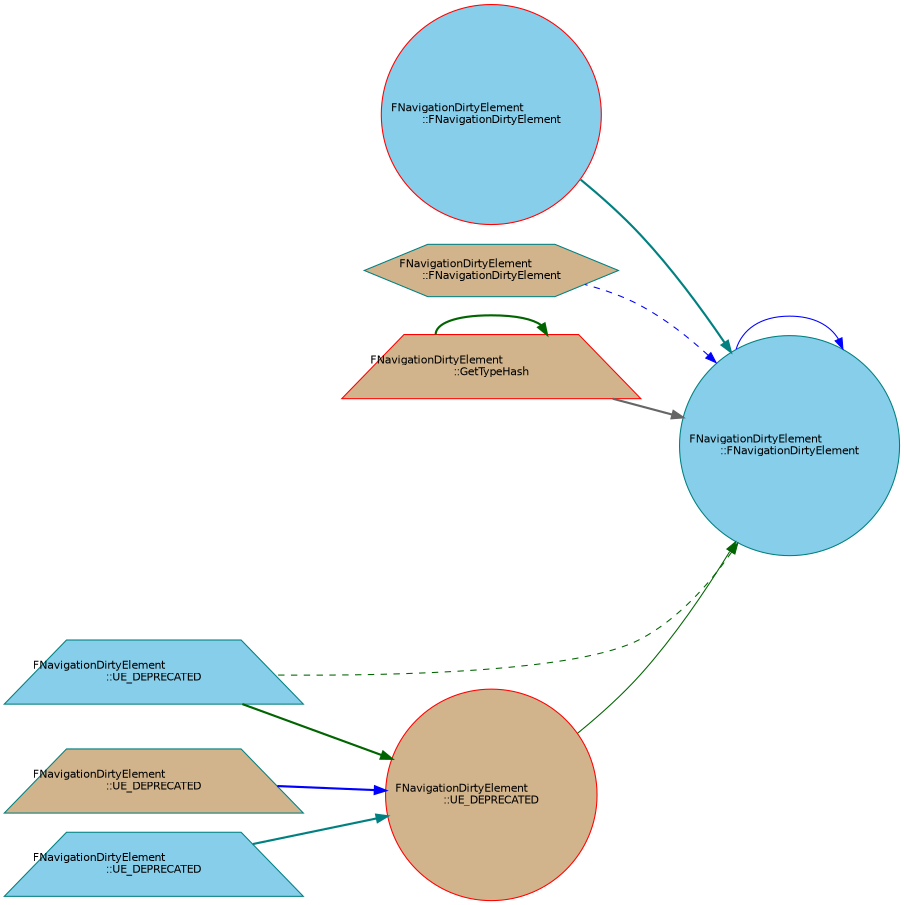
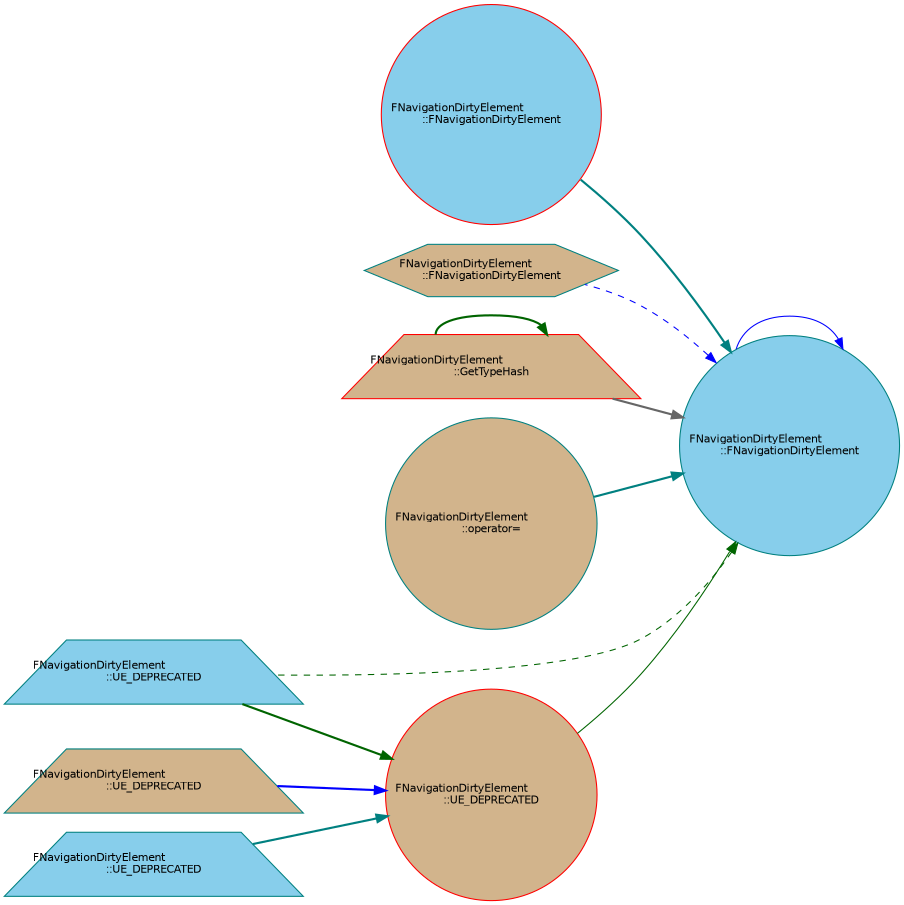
none -> (491, 524)
